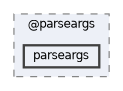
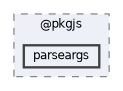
(62, 25) -> (62, 25)
